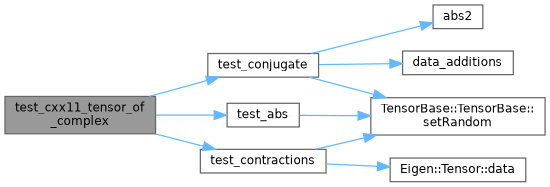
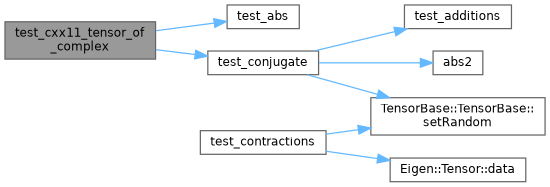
(458, 63) -> (458, 17)
(329, 116) -> none
(179, 140) -> none
